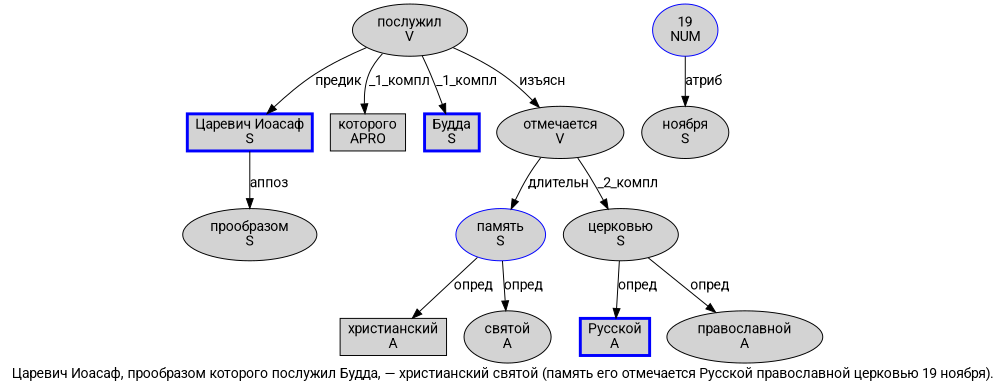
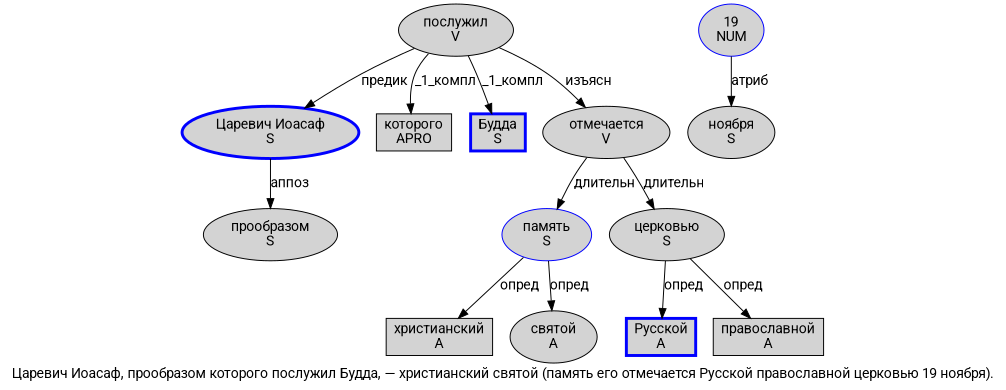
(250, 132) -> (270, 132)
(628, 184) -> (674, 184)
(745, 337) -> (768, 337)
